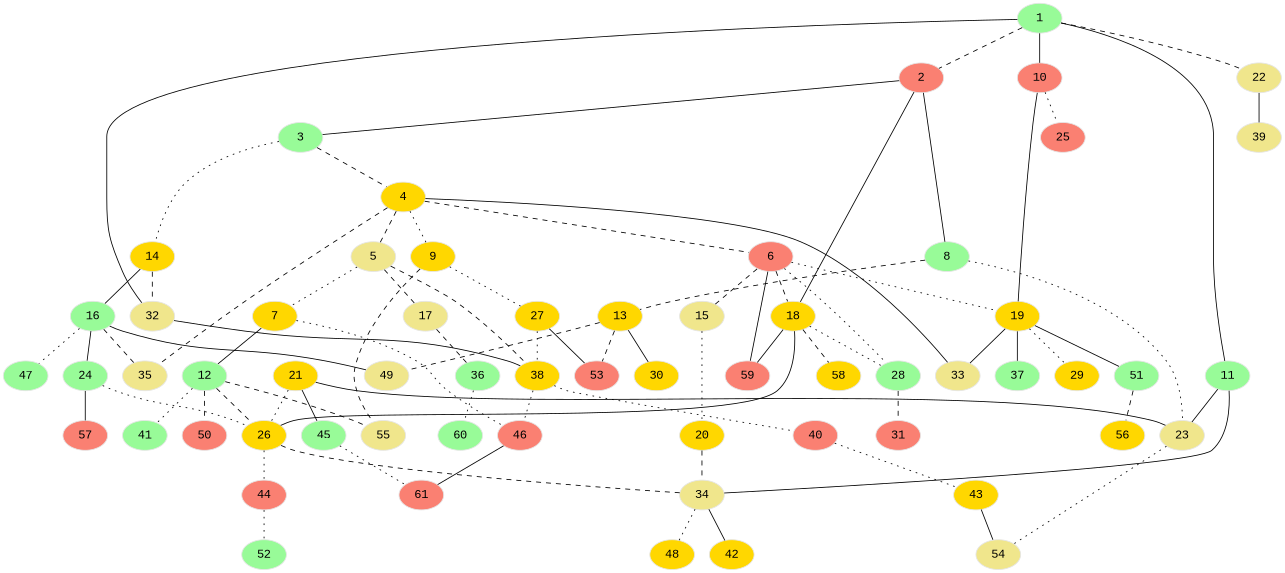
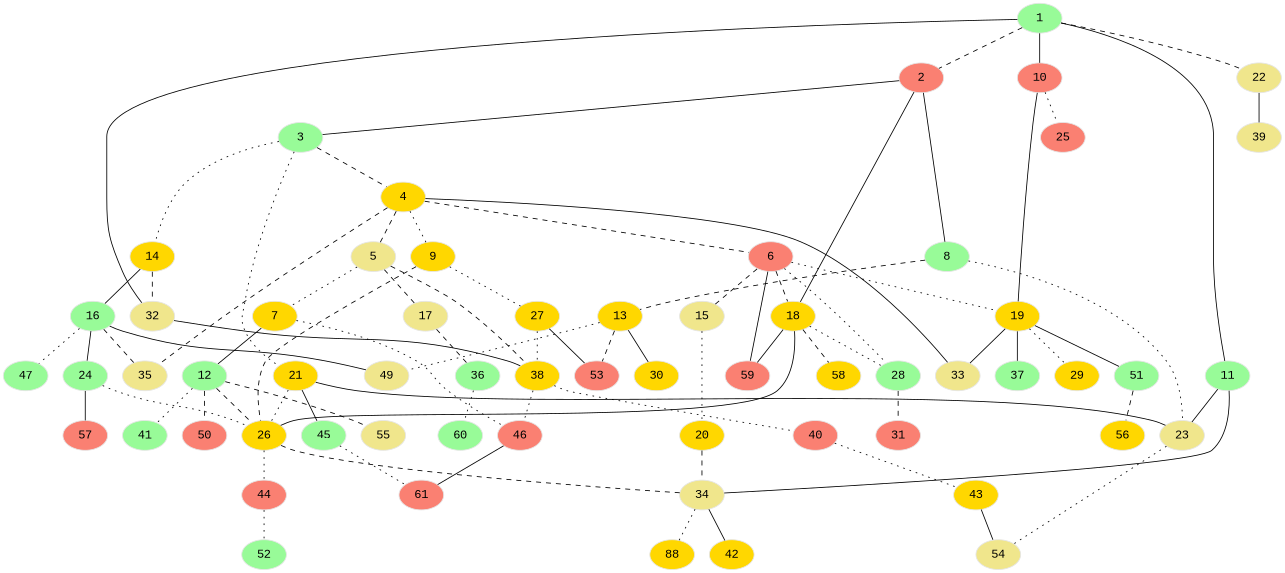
none -> (254, 263)
(370, 331) -> (308, 330)
(499, 348) -> (499, 348)
(672, 555) -> (672, 555)
